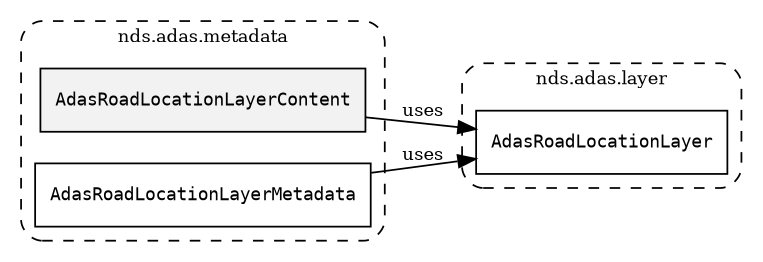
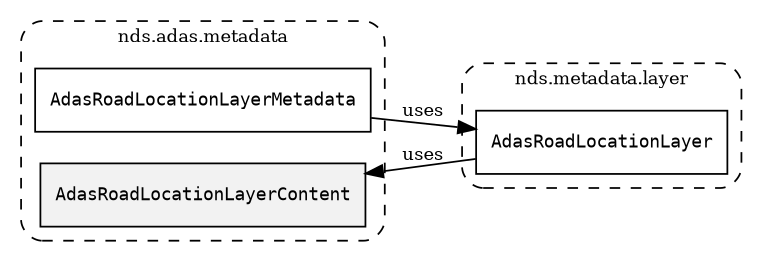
(602, 80) -> (602, 80)
(412, 122) -> (430, 165)
